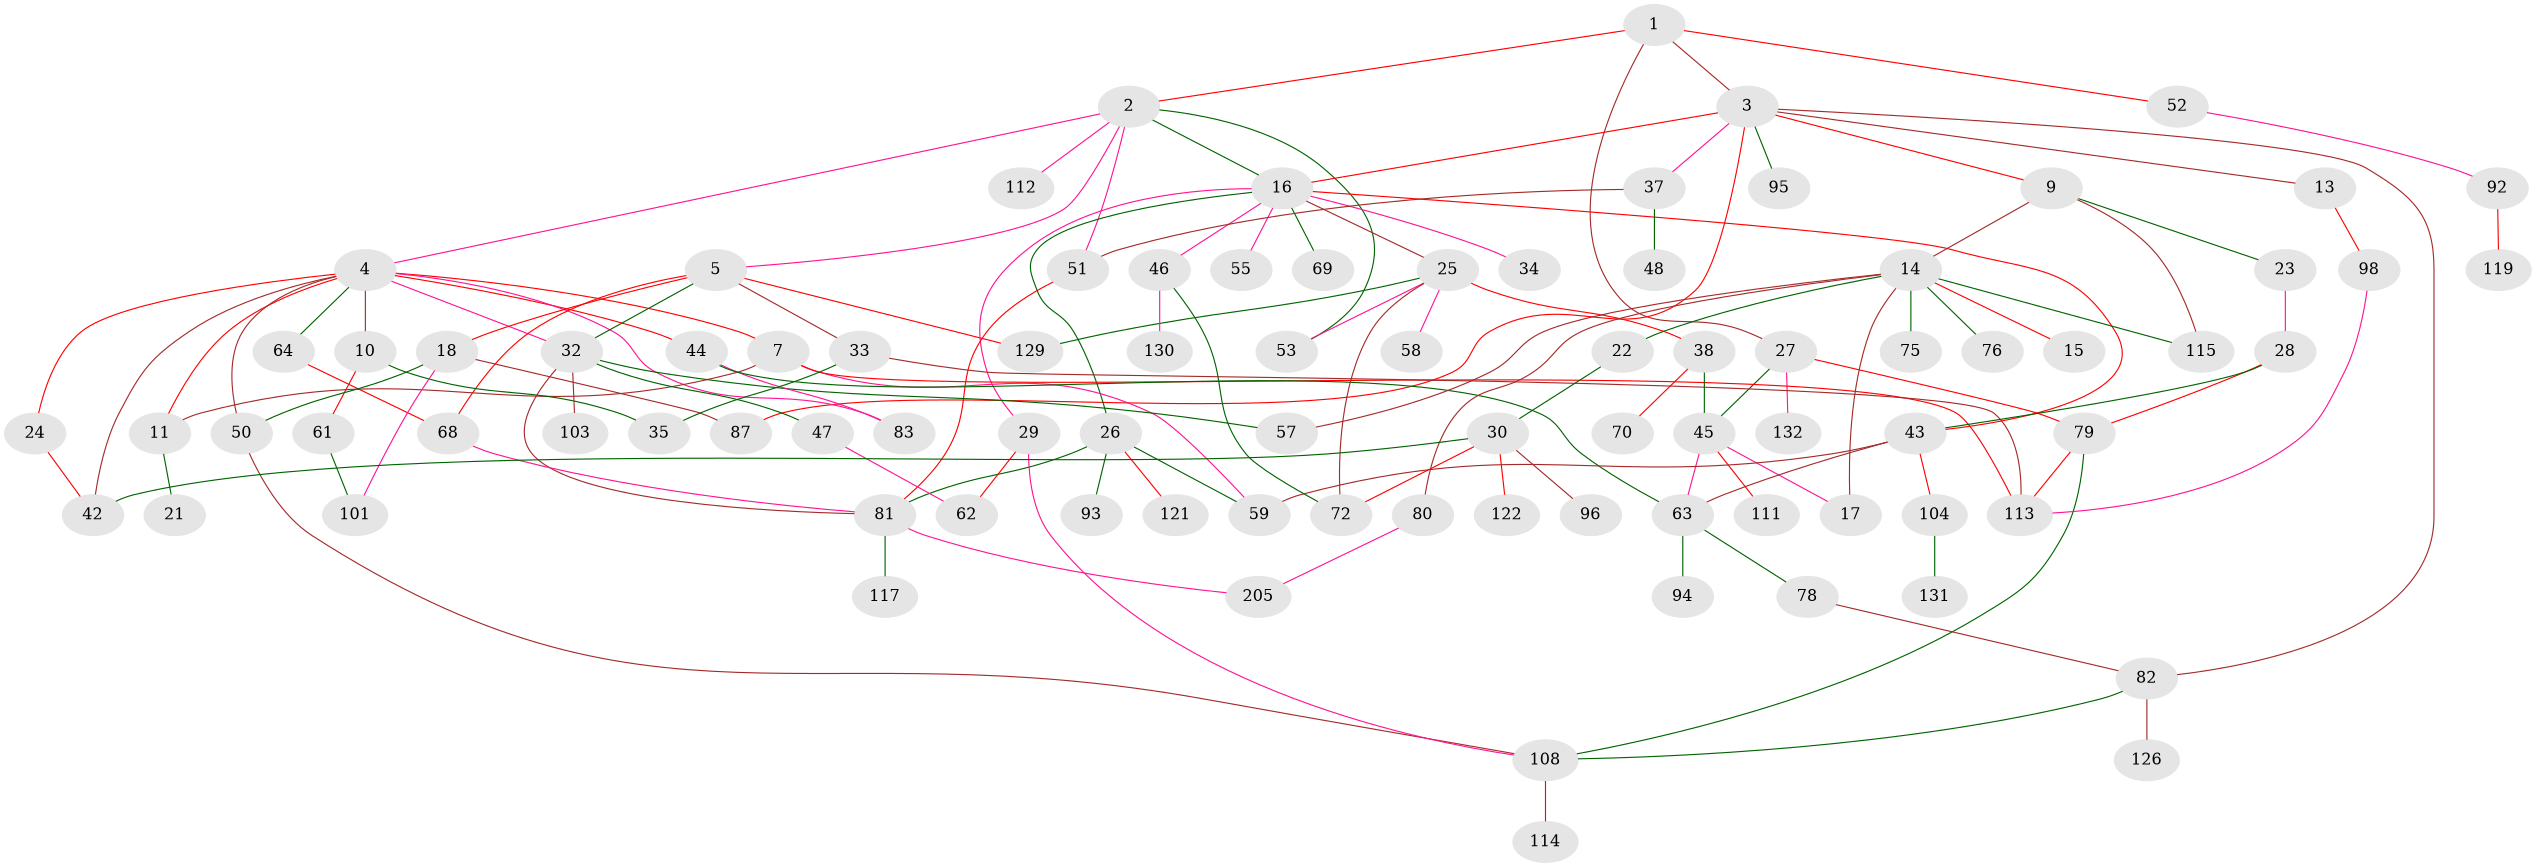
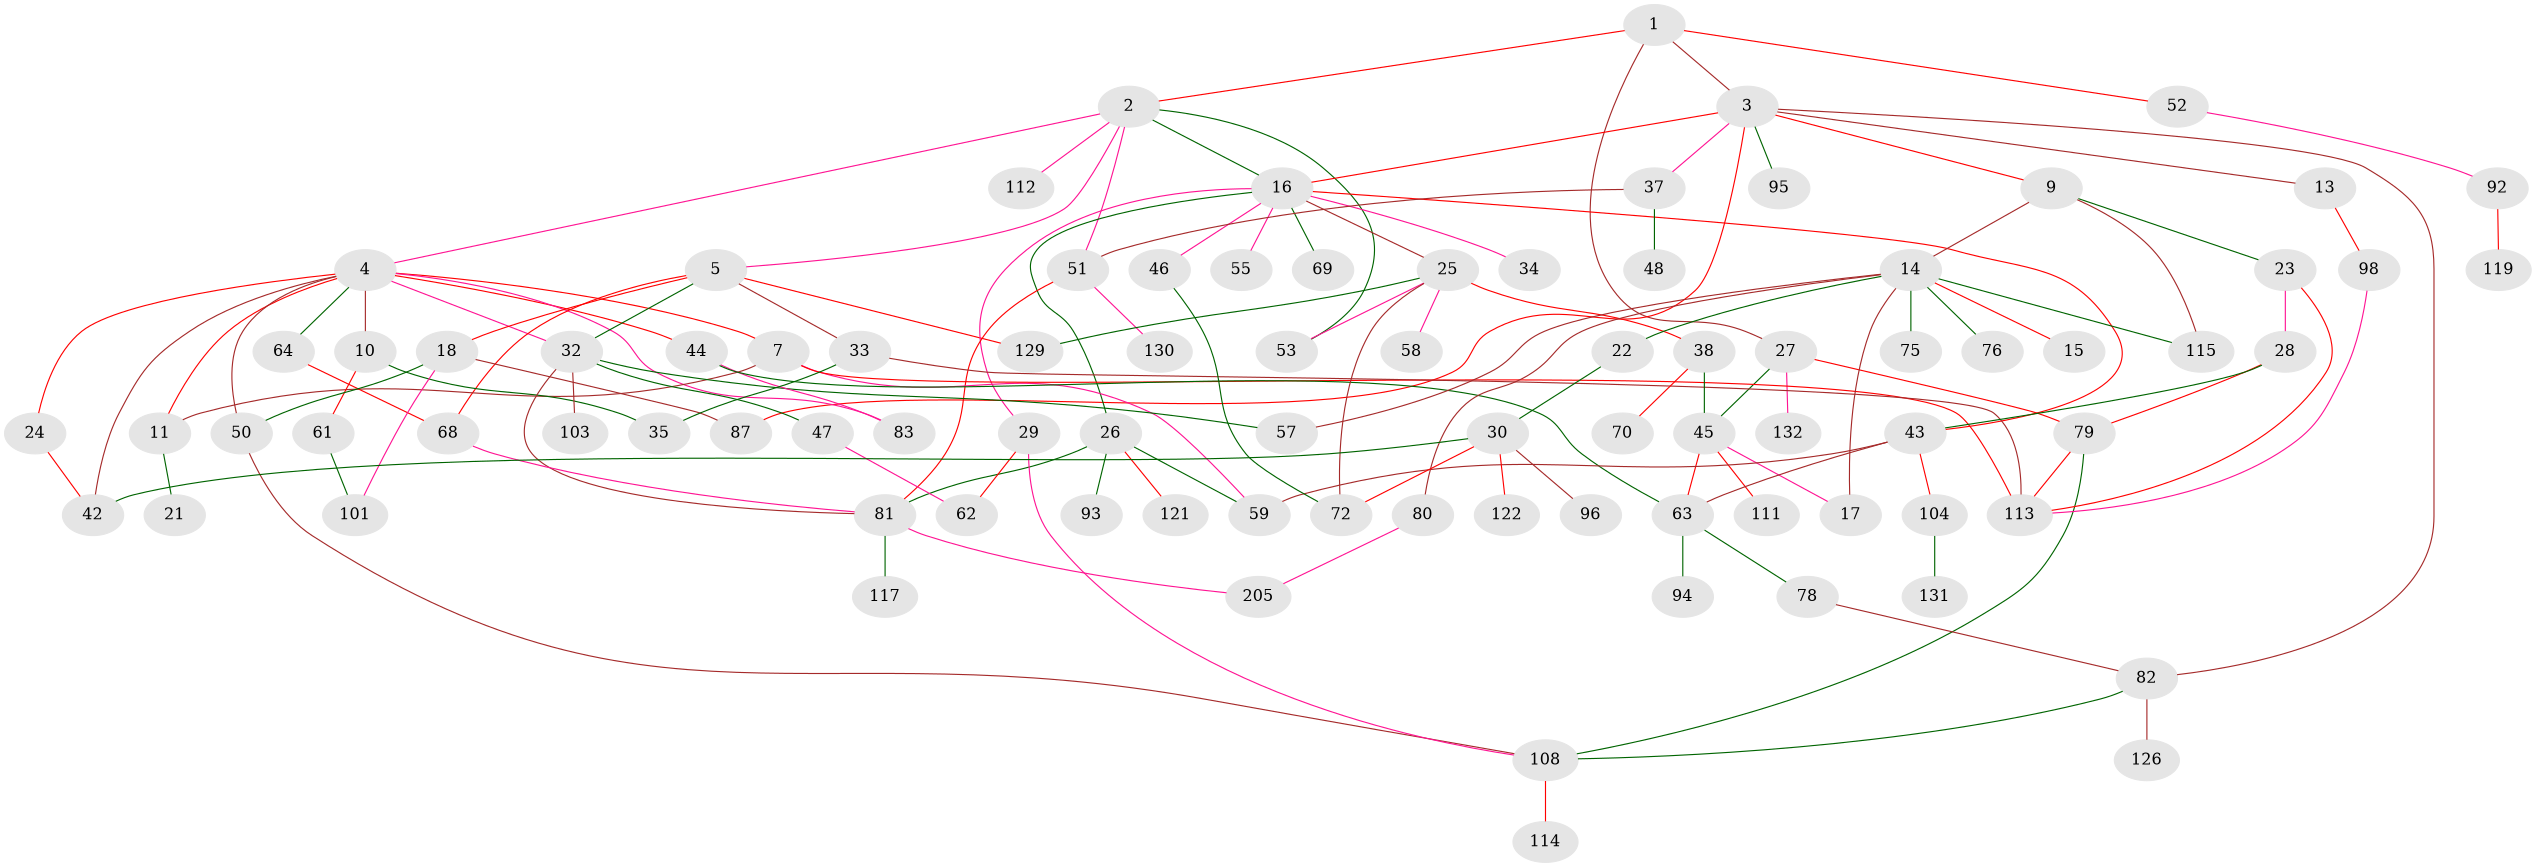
(1160, 311) -> (1119, 311)
none -> (2245, 446)
(1694, 474) -> (1694, 474)
